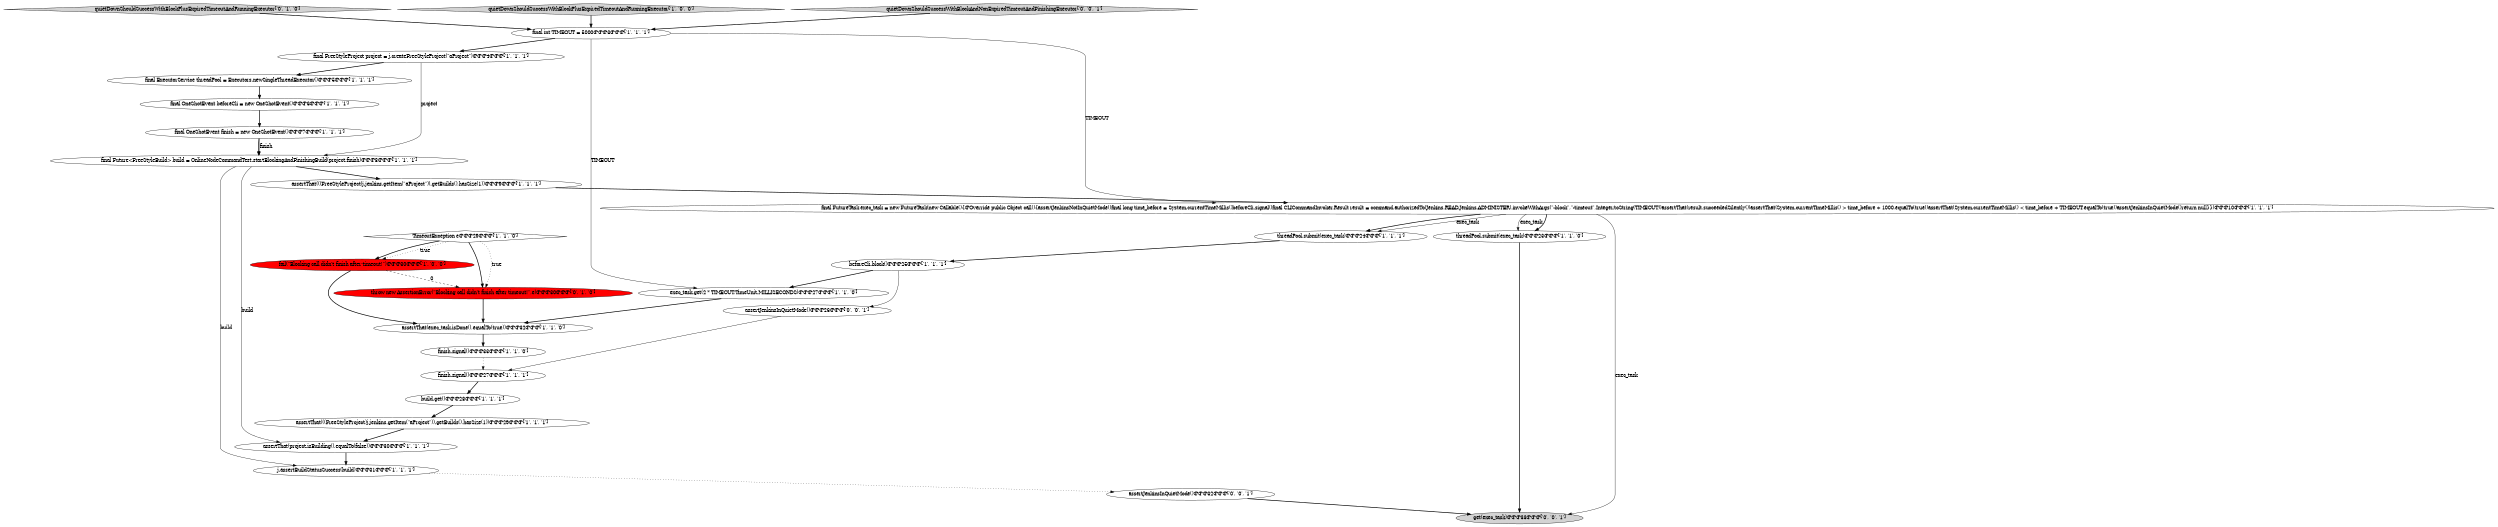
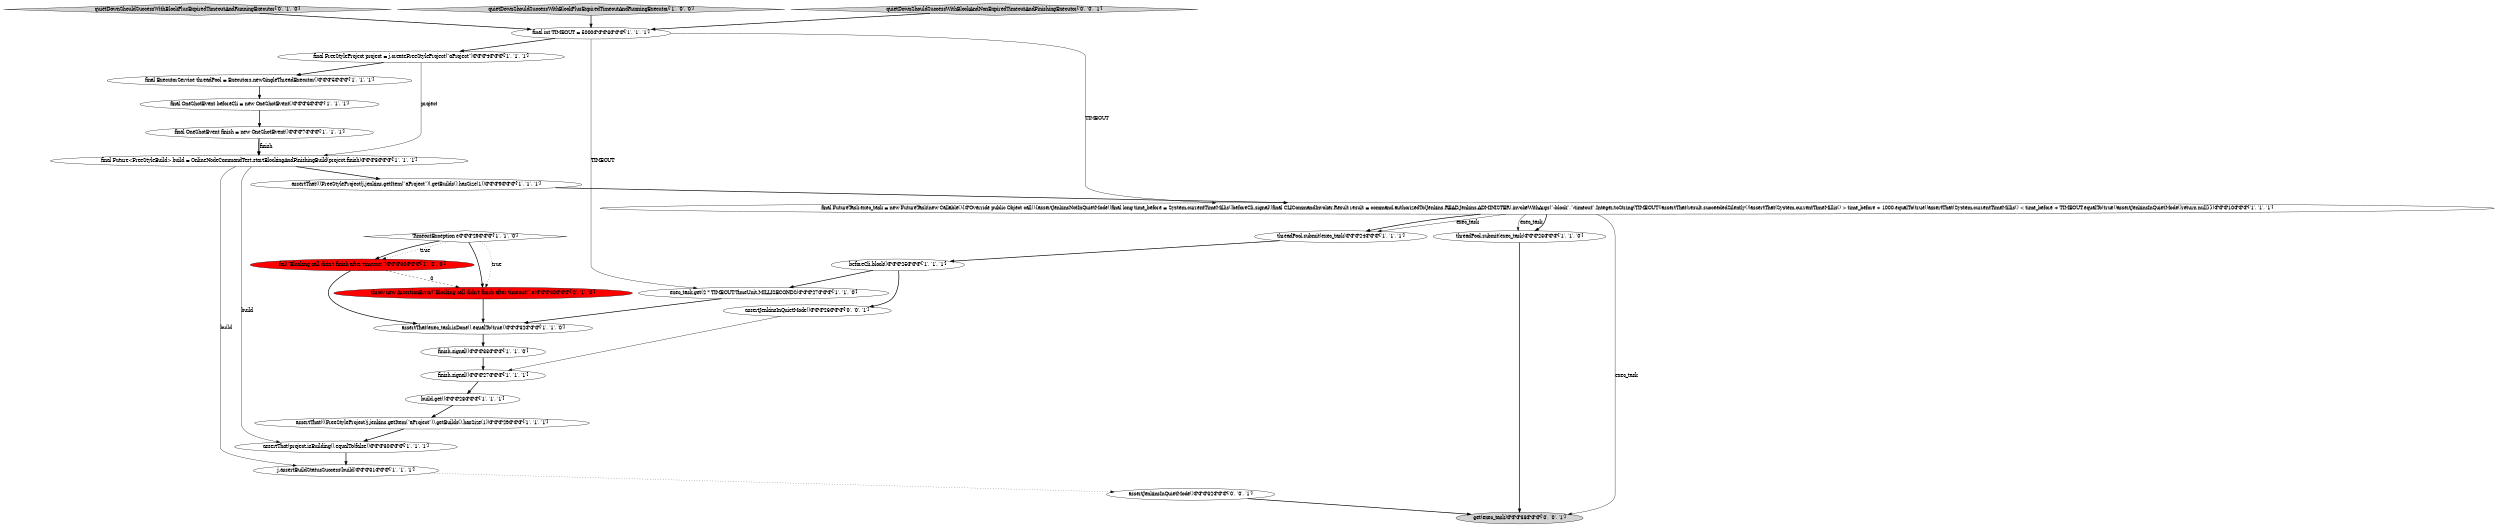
(895, 295) -> (895, 295)
(483, 362) -> (483, 362)
